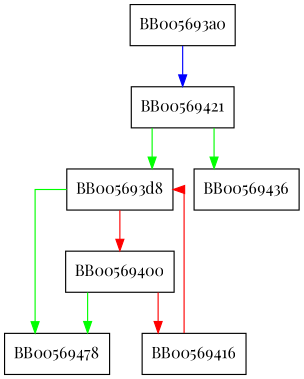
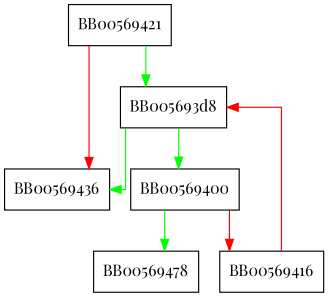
(183, 25) -> none
(214, 143) -> (89, 102)
(120, 225) -> (179, 143)
(35, 240) -> (126, 161)
